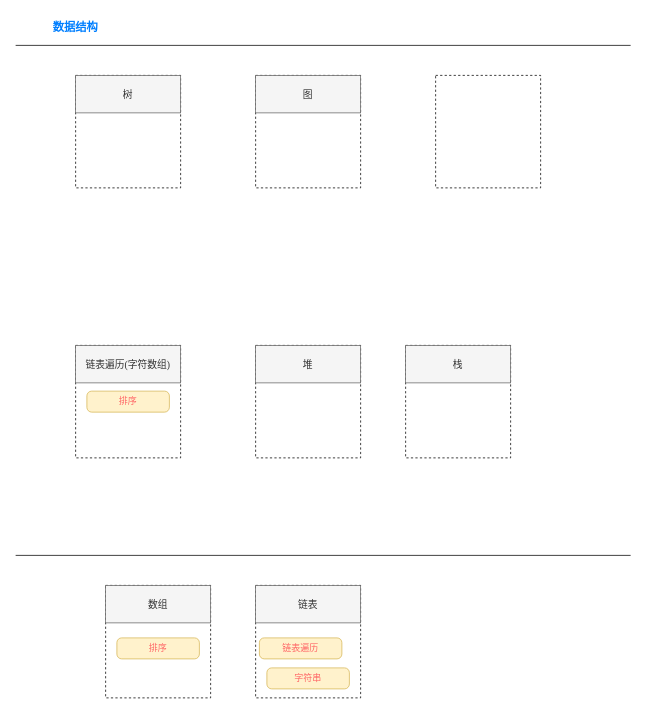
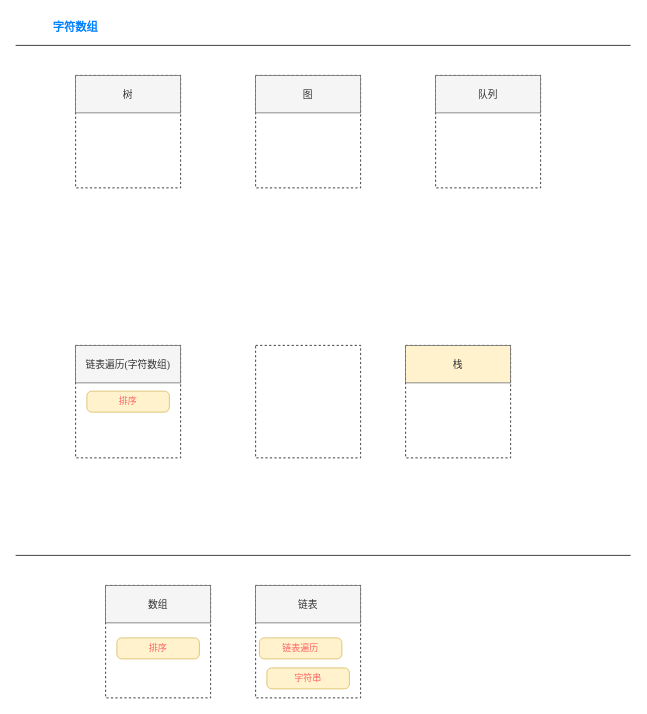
(75, 27) -> (75, 27)
none -> (488, 94)
(308, 364) -> none
(458, 364) -> (458, 364)
